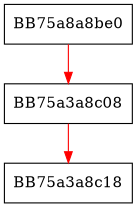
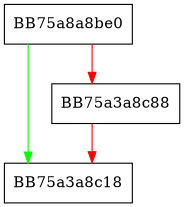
none -> (28, 98)
(68, 104) -> (116, 104)
